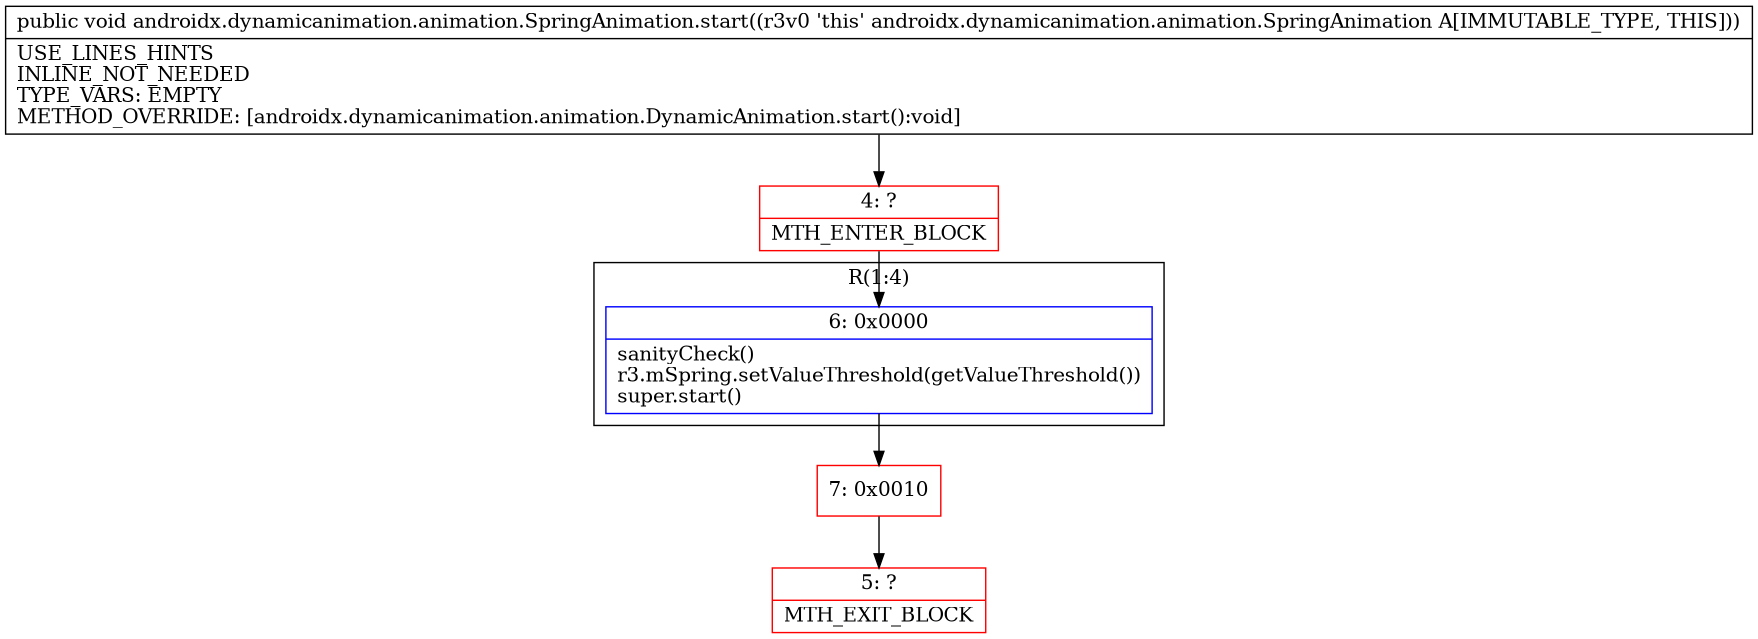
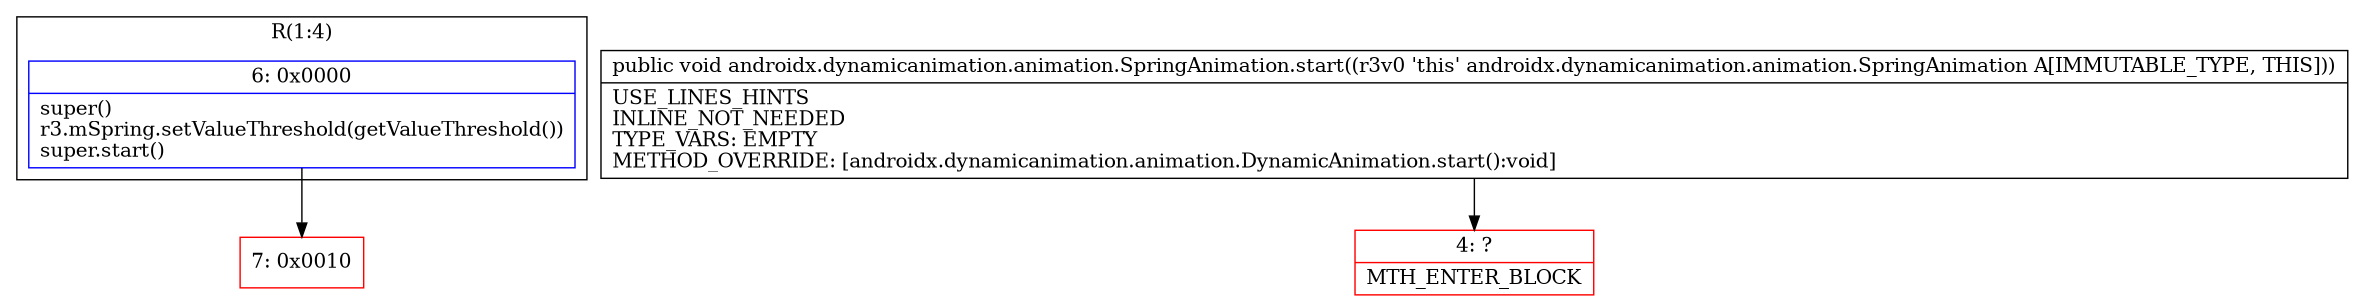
(879, 272) -> none
(686, 355) -> (77, 109)
(879, 600) -> none
